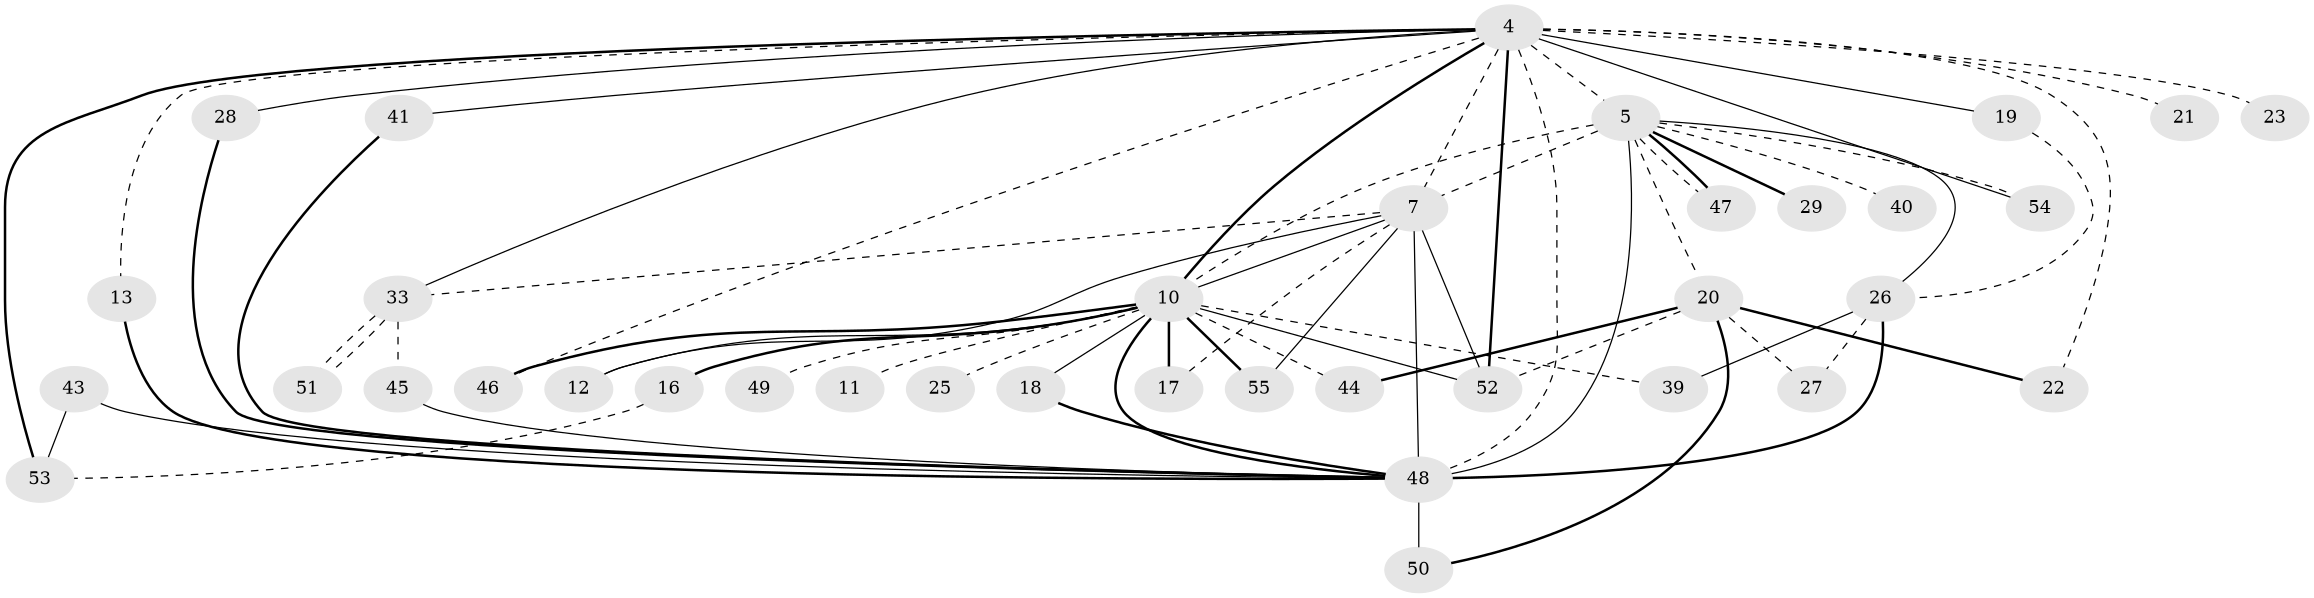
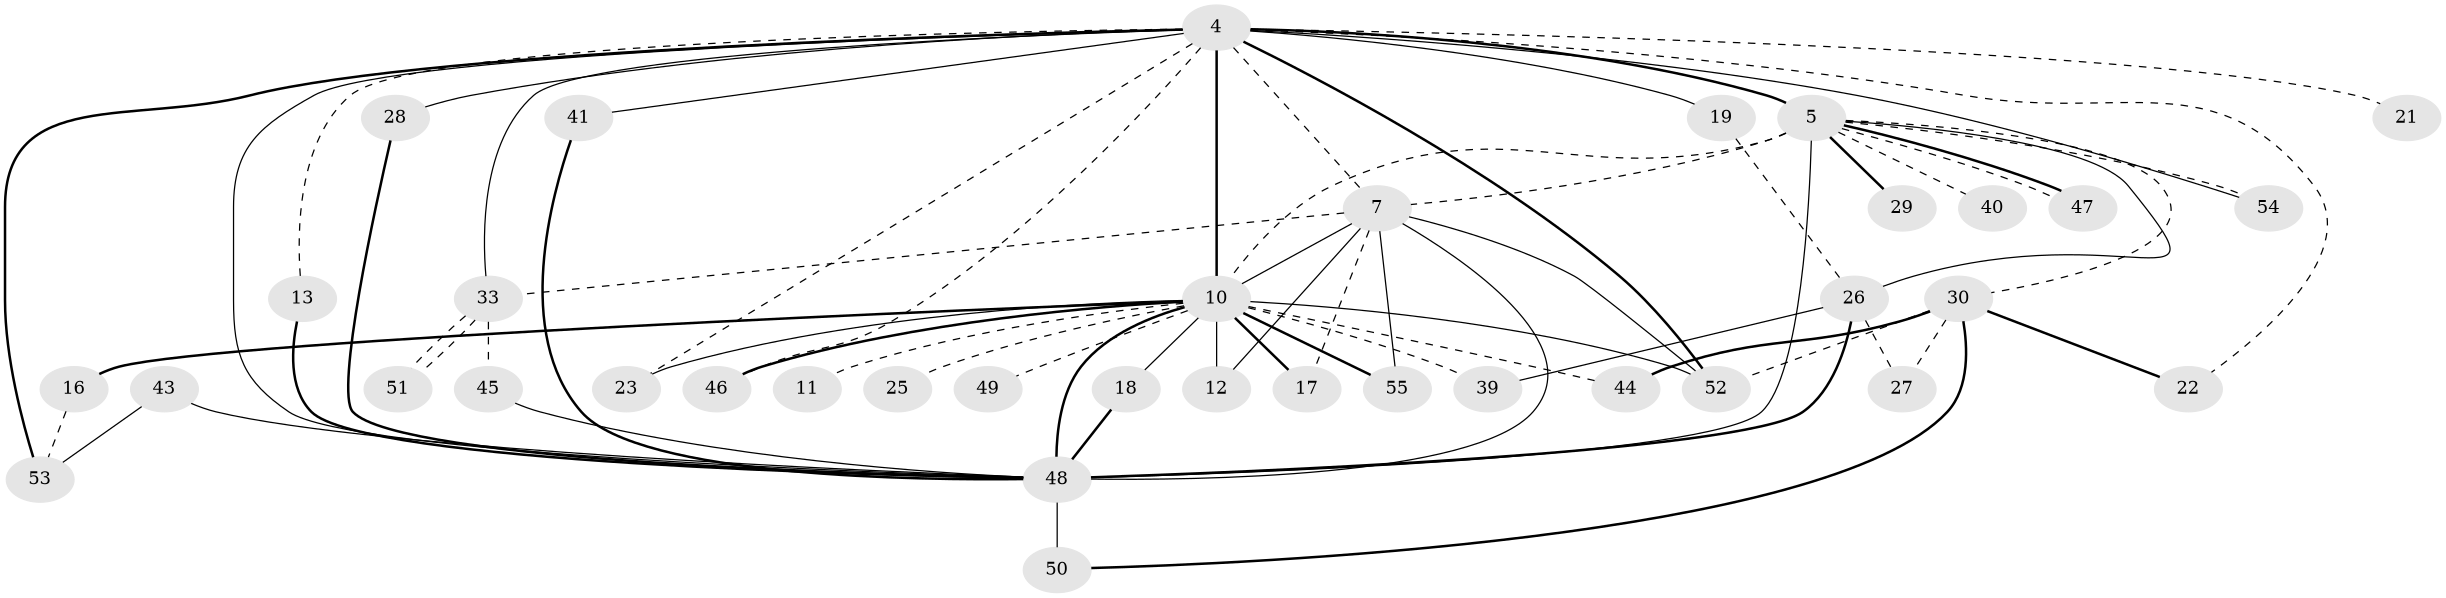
(1568, 73) -> (1521, 48)
(1557, 282) -> (236, 180)
(1709, 299) -> (1959, 299)
none -> (862, 327)
